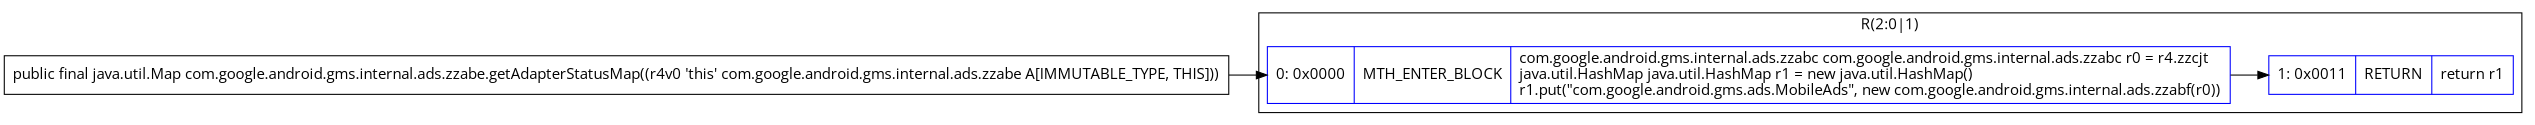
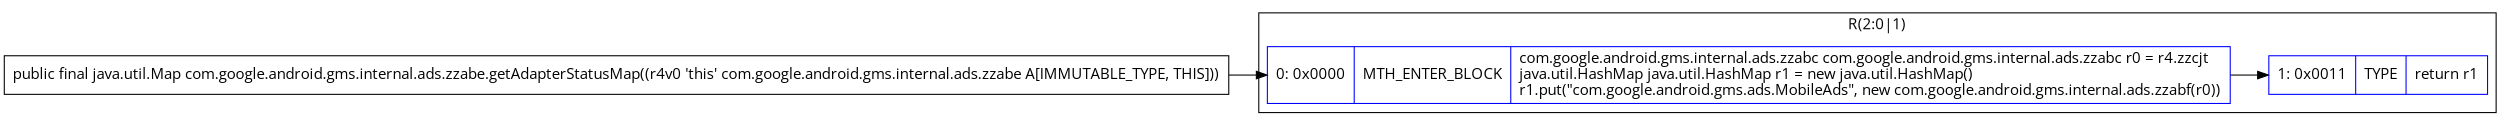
(2394, 75) -> (2381, 75)
